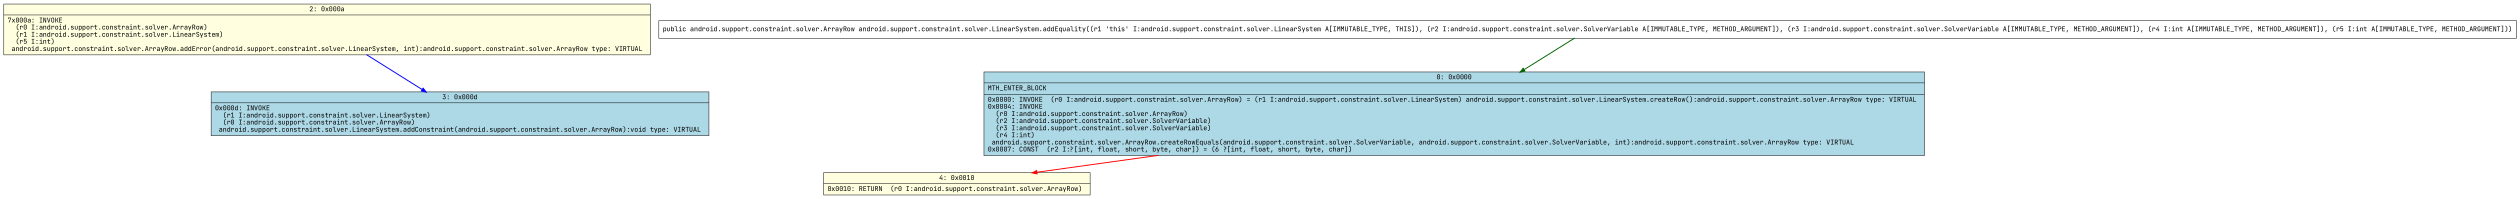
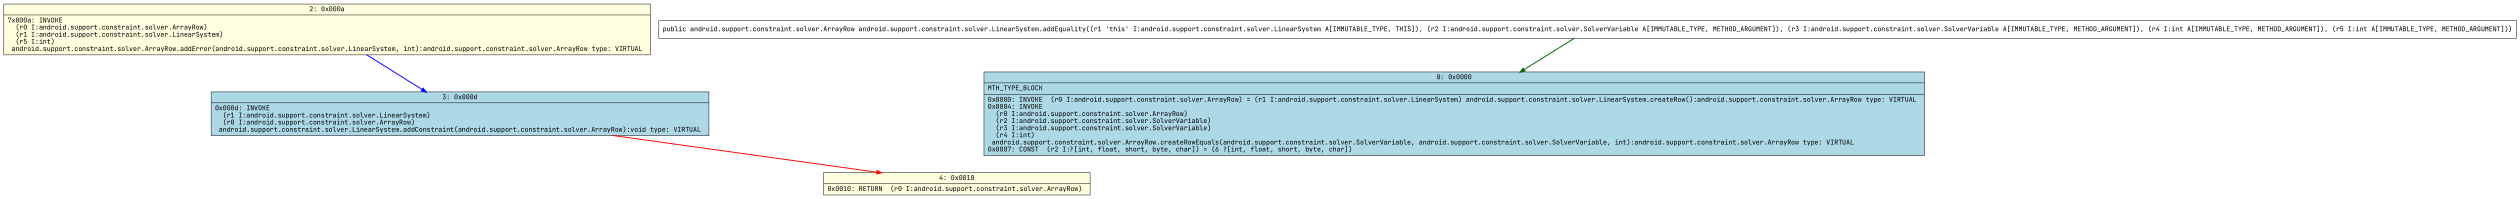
(1017, 88) -> (1015, 88)
(1098, 164) -> (744, 154)
